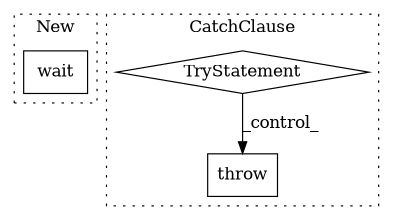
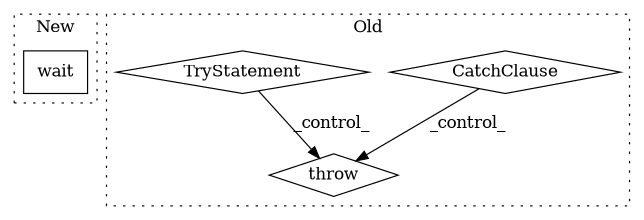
(243, 28) -> (368, 28)
none -> (505, 72)
(243, 175) -> (334, 175)
